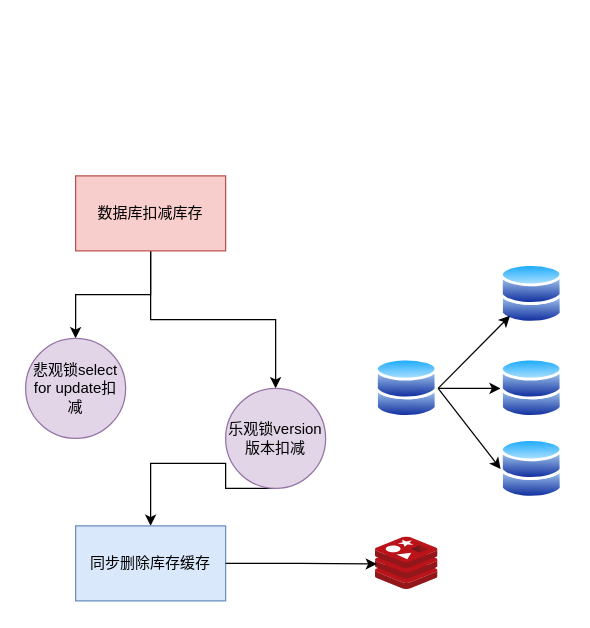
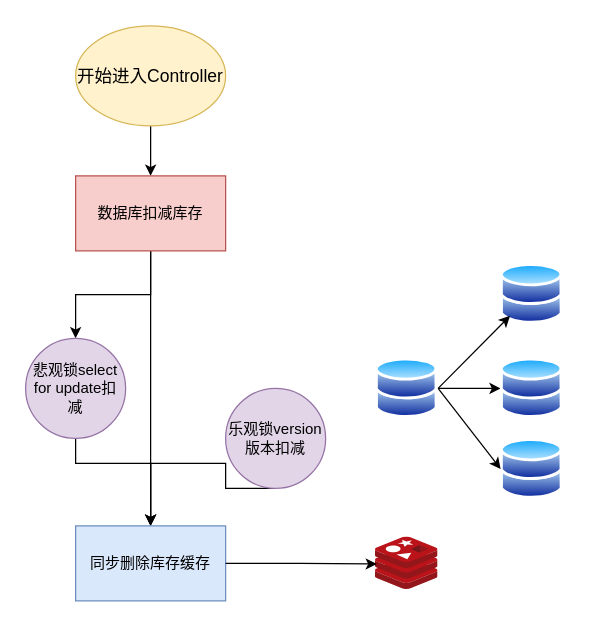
none -> (151, 76)
none -> (151, 147)
(242, 319) -> (151, 388)
none -> (99, 463)
